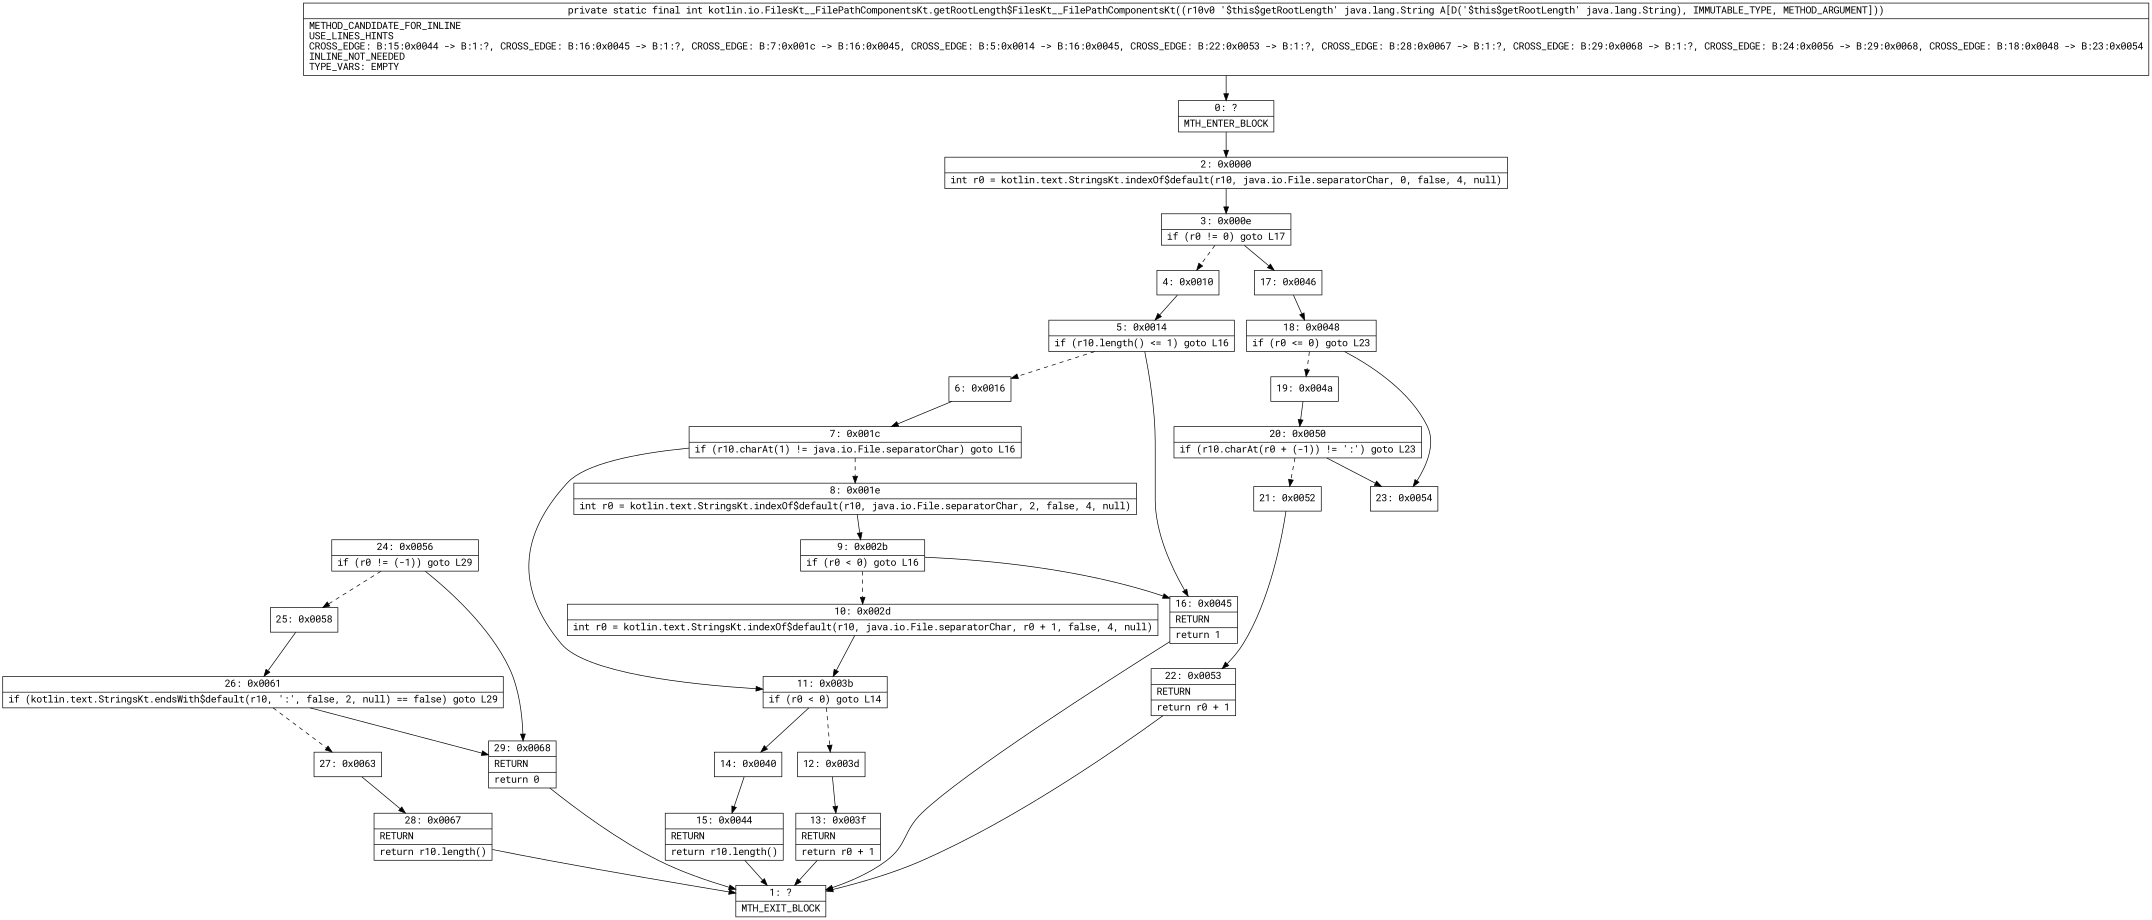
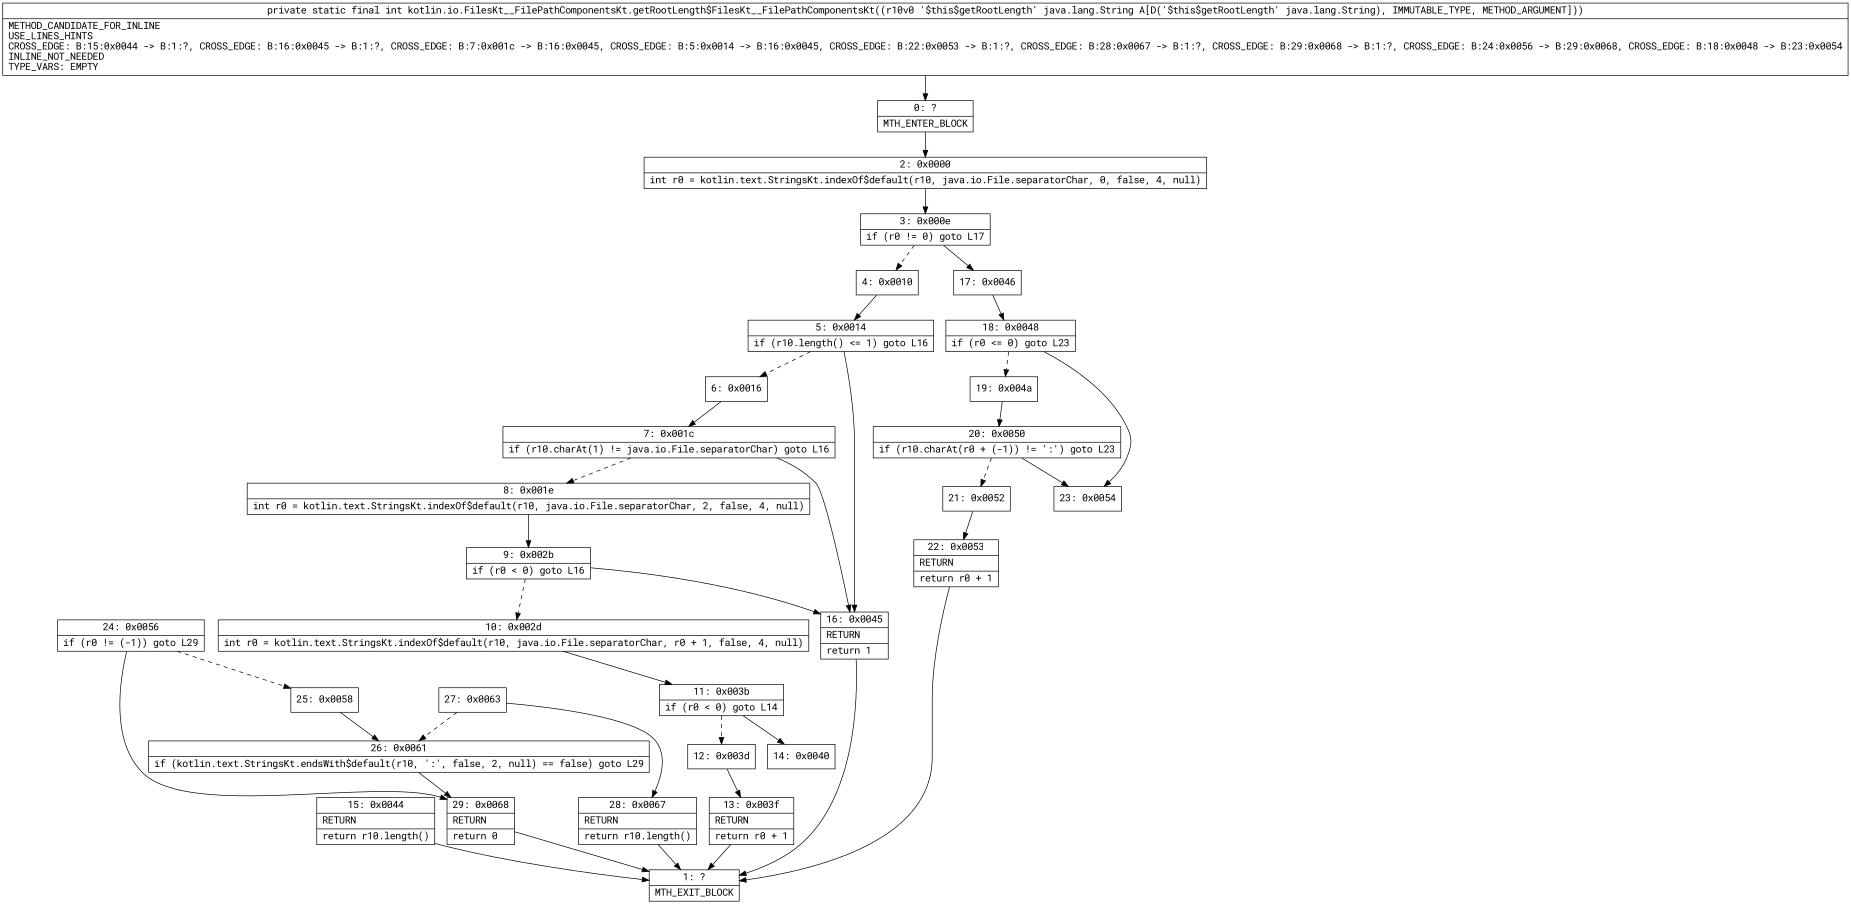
(535, 599) -> (829, 521)
(300, 728) -> (441, 725)
(739, 792) -> none
